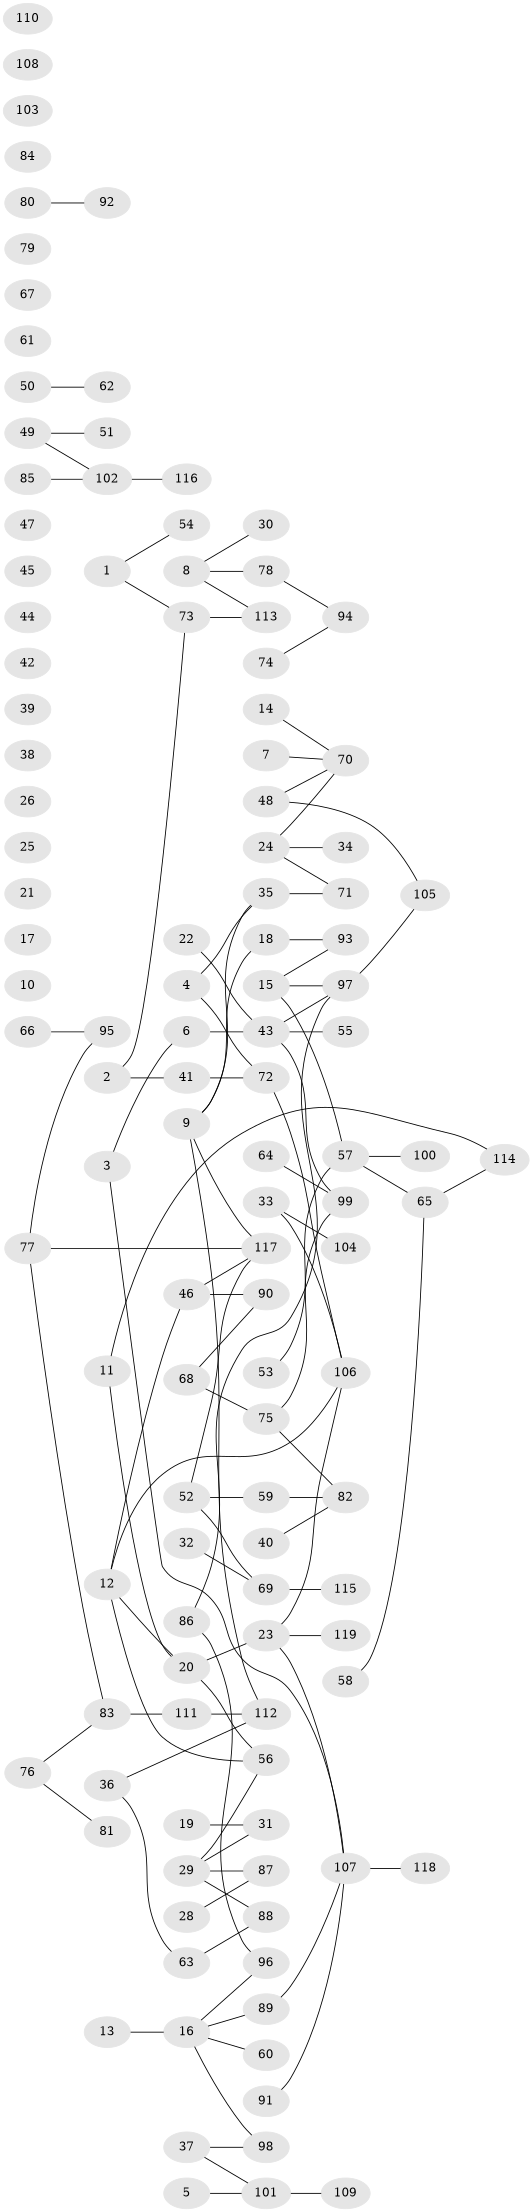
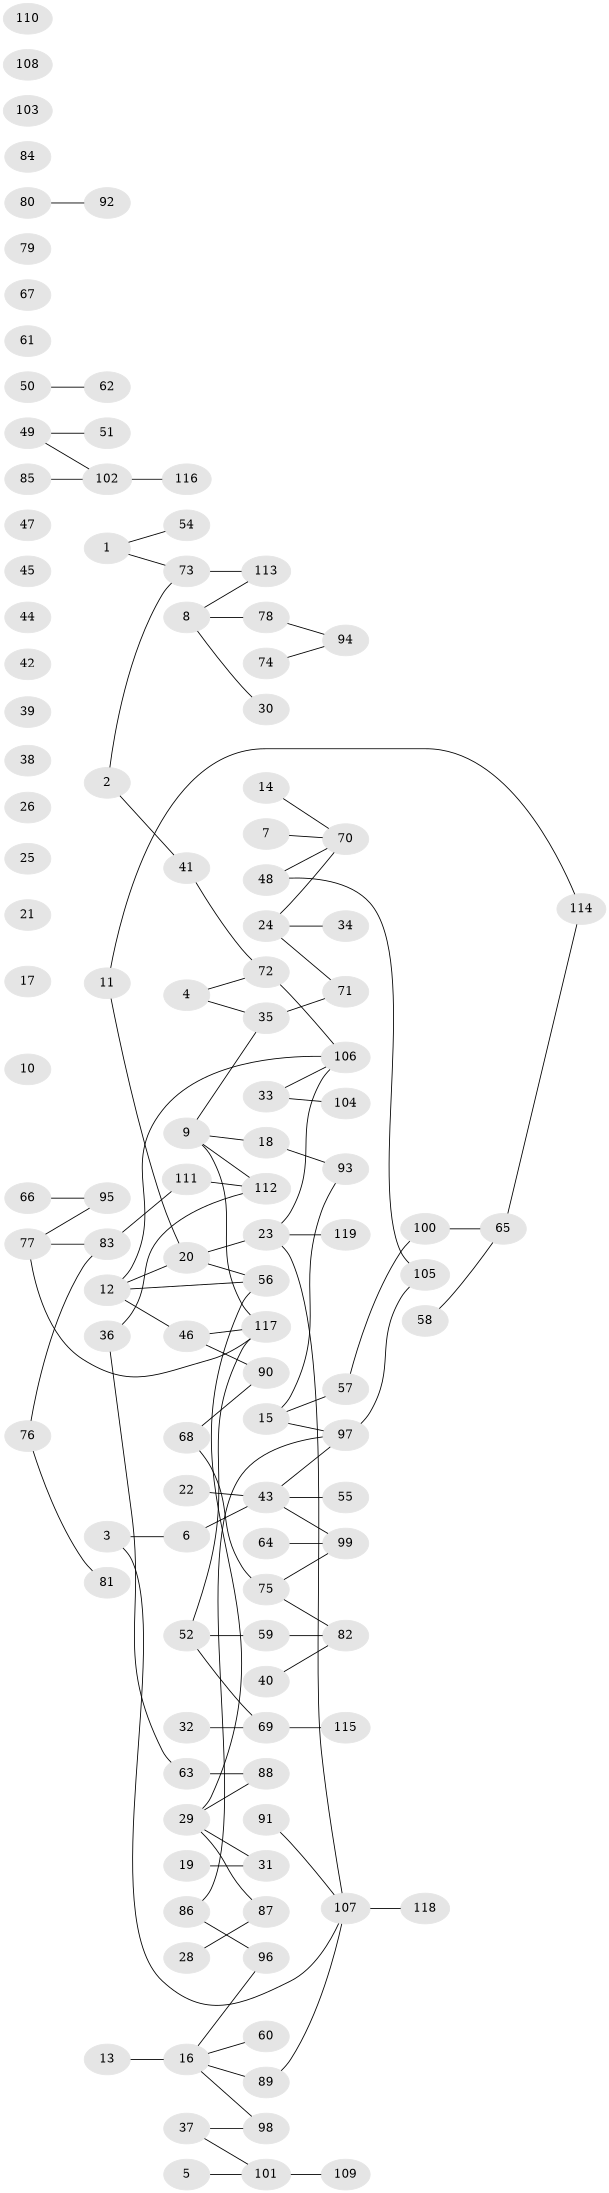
(385, 1179) -> (465, 1229)
(266, 1373) -> none
